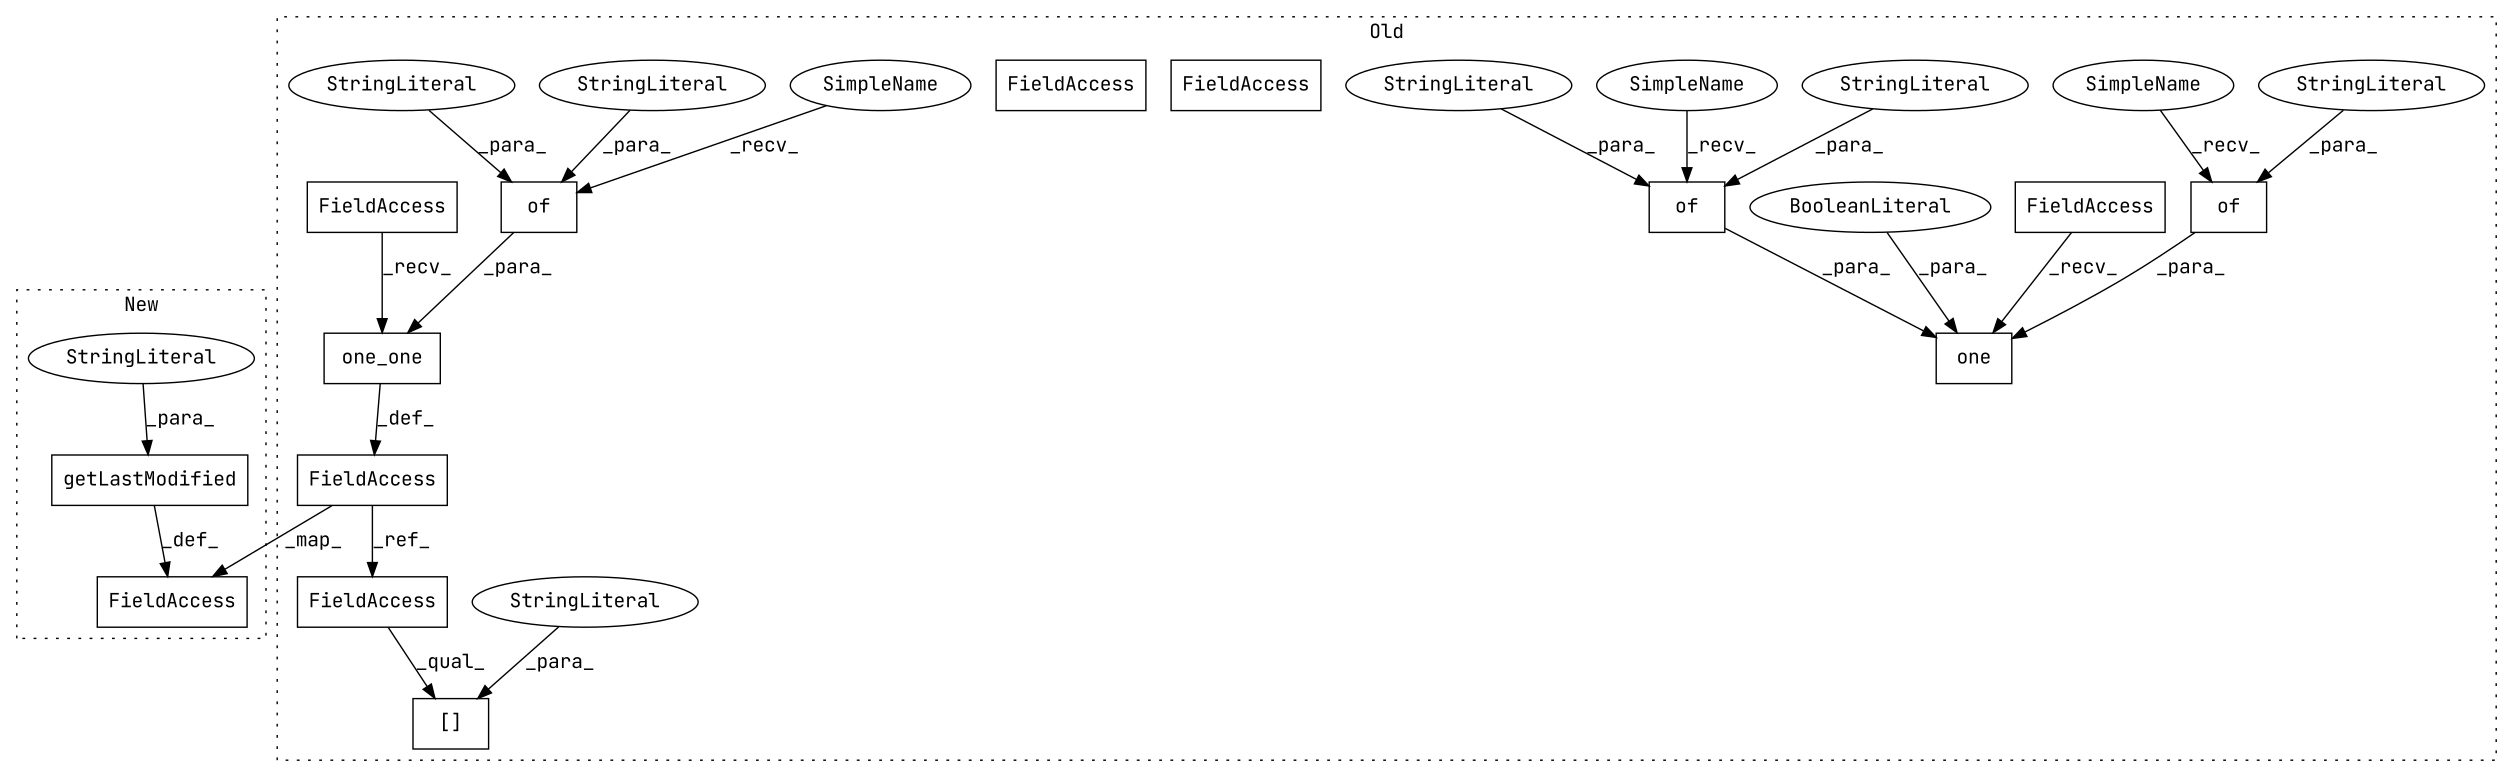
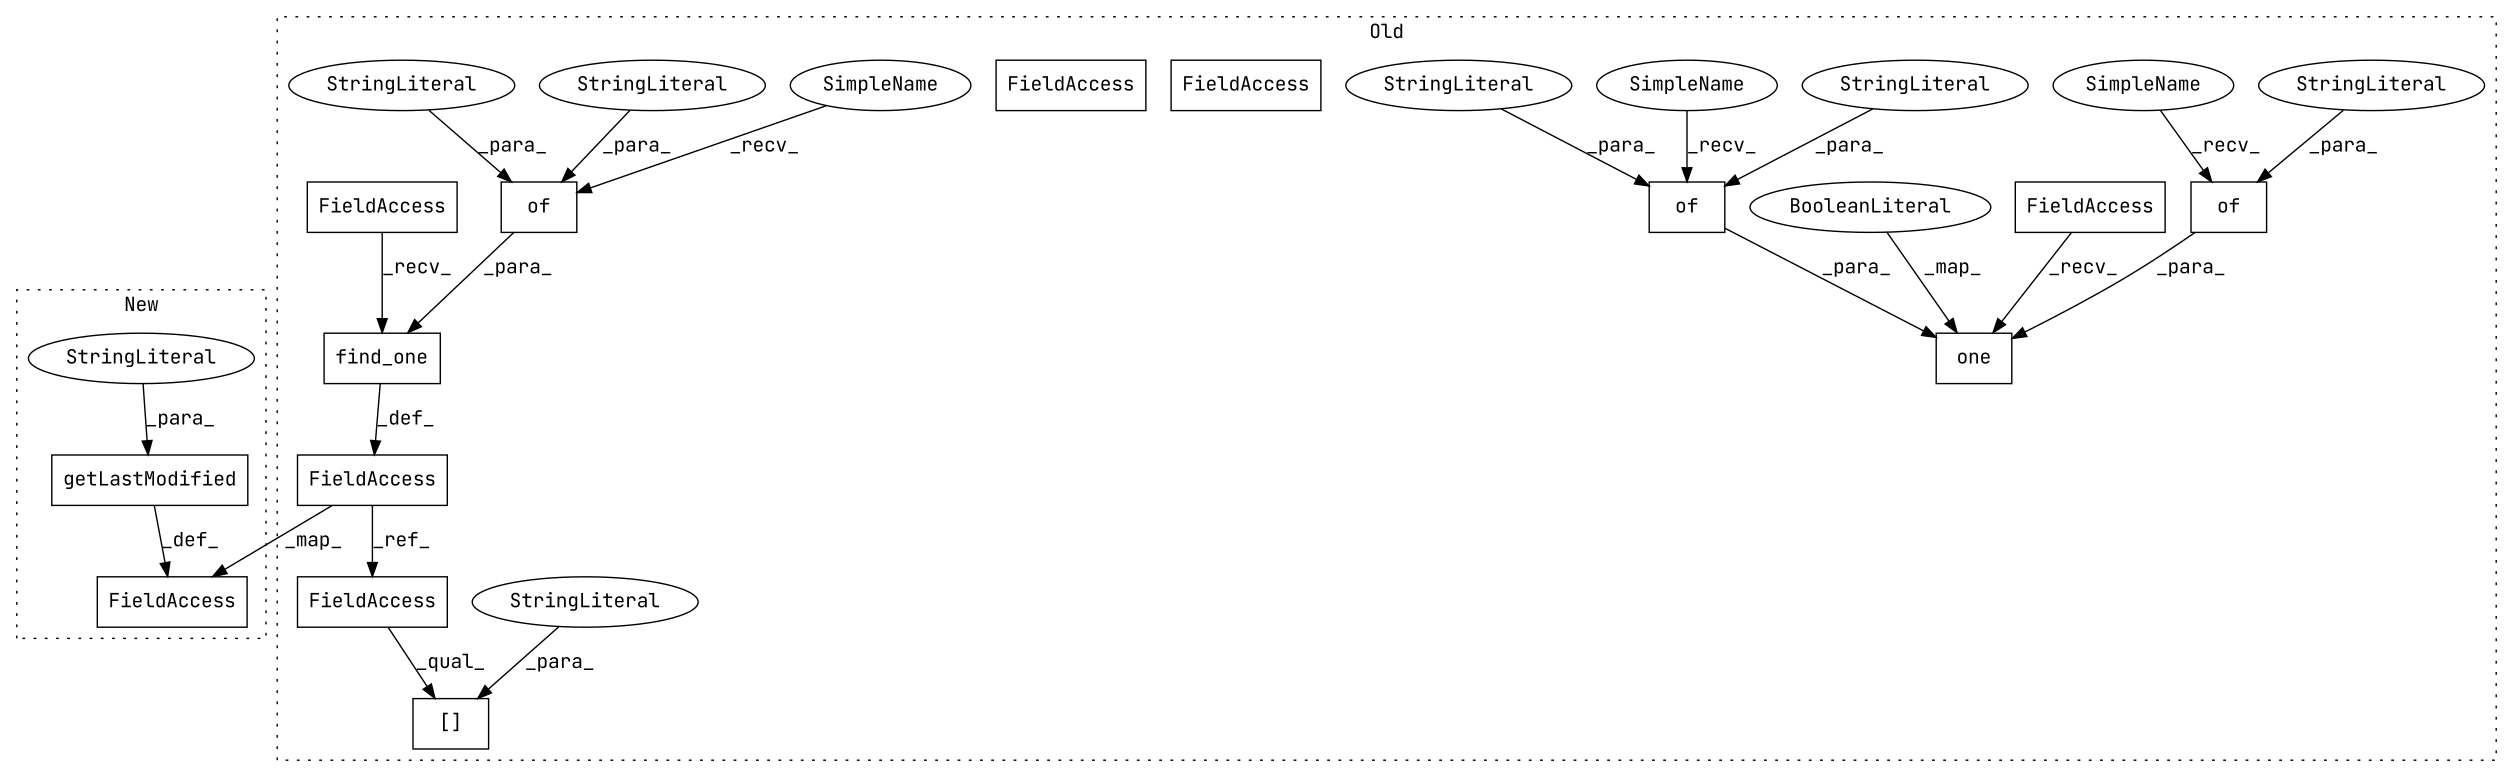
(1953, 268) -> (1953, 268)
(382, 358) -> (382, 358)
